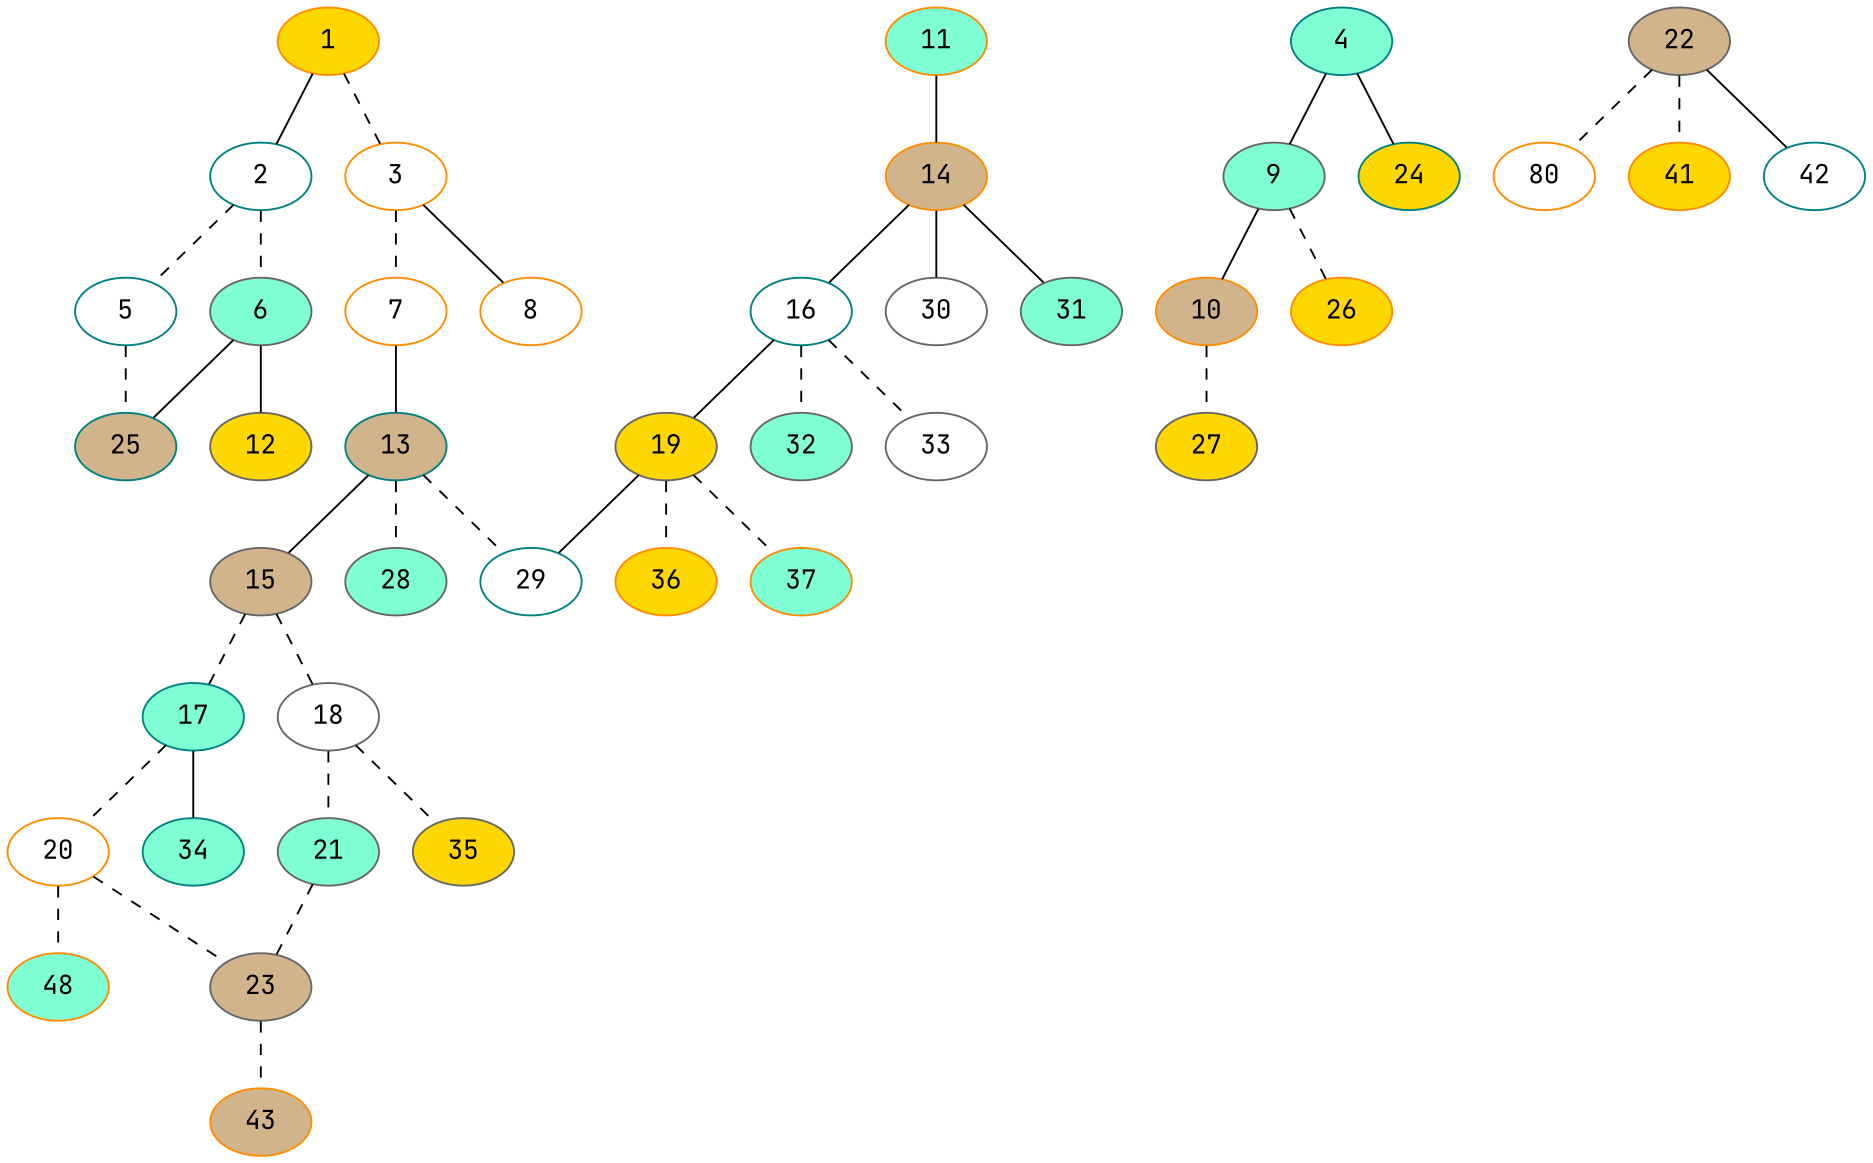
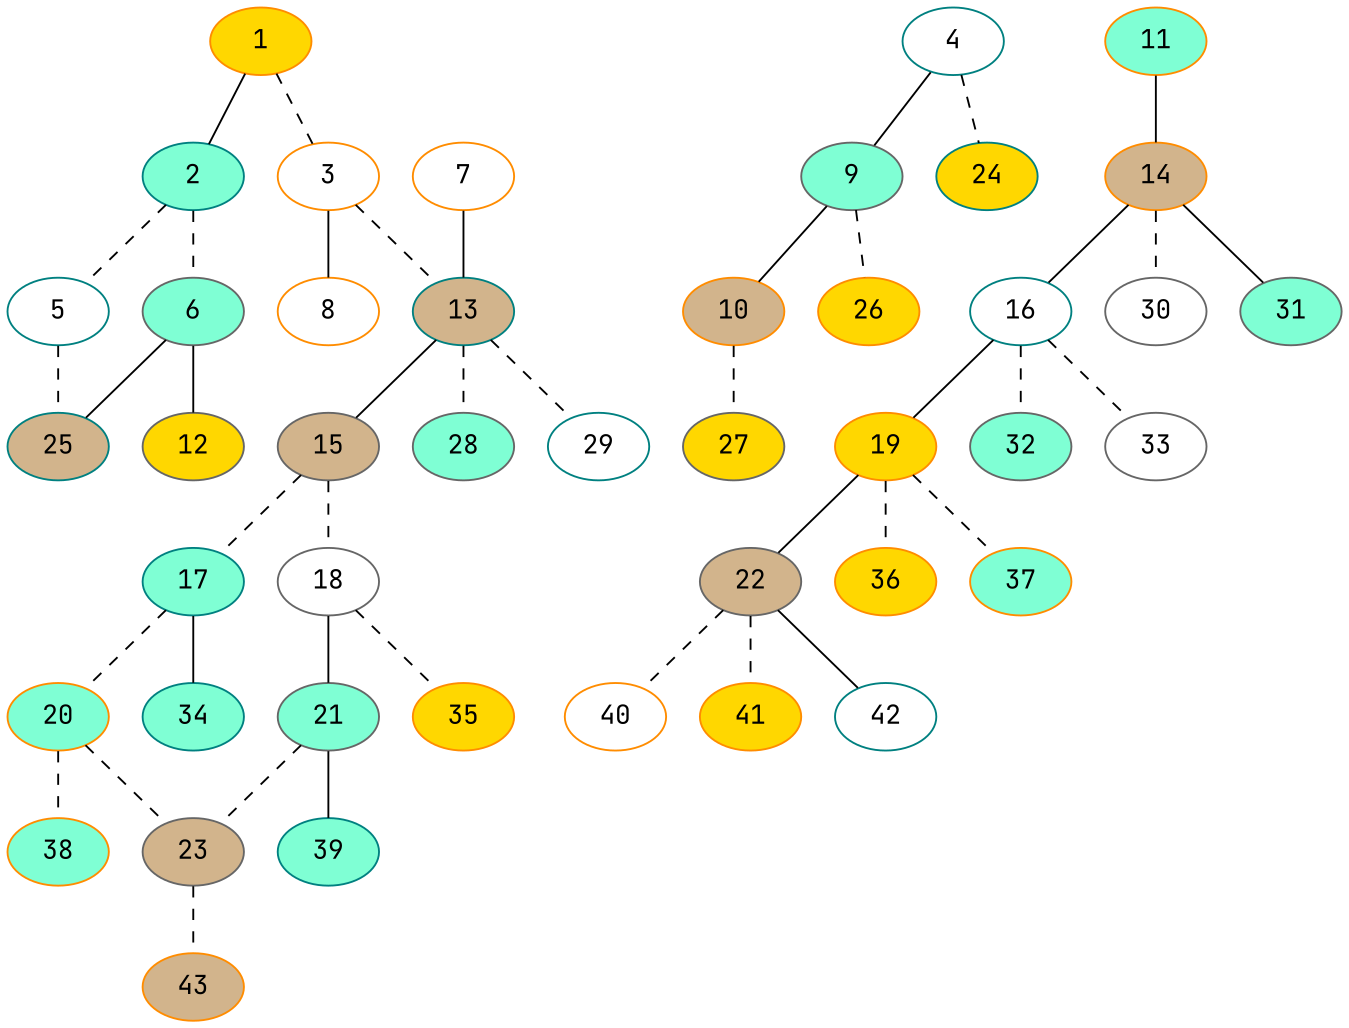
(1342, 41) -> (953, 41)
(1375, 109) -> (970, 109)
(261, 176) -> (193, 176)
(1544, 176) -> (615, 717)
(396, 244) -> (396, 244)
(936, 244) -> (1156, 244)
(666, 447) -> (886, 447)
(599, 514) -> (818, 514)
(328, 785) -> (328, 649)
(58, 852) -> (58, 717)
none -> (328, 852)
(463, 852) -> (463, 717)
(58, 987) -> (58, 852)
